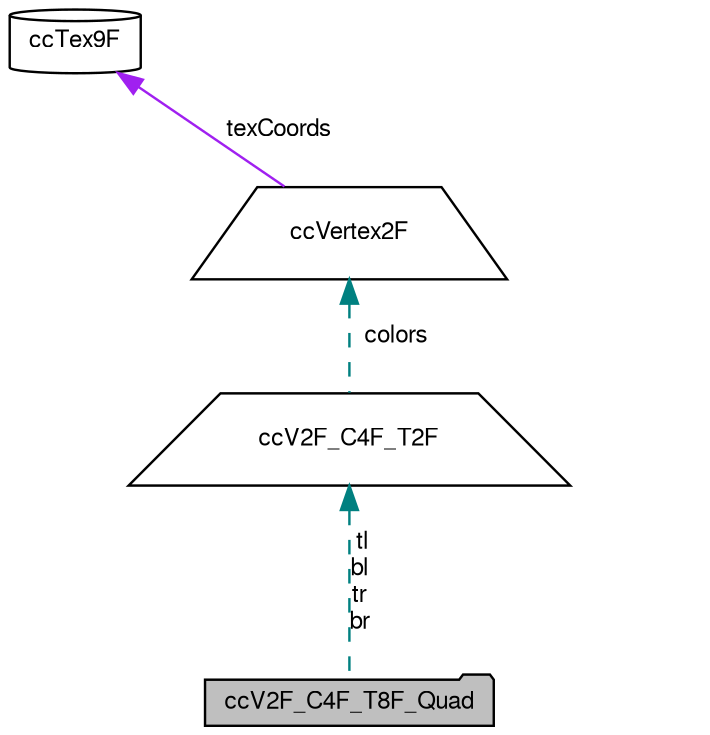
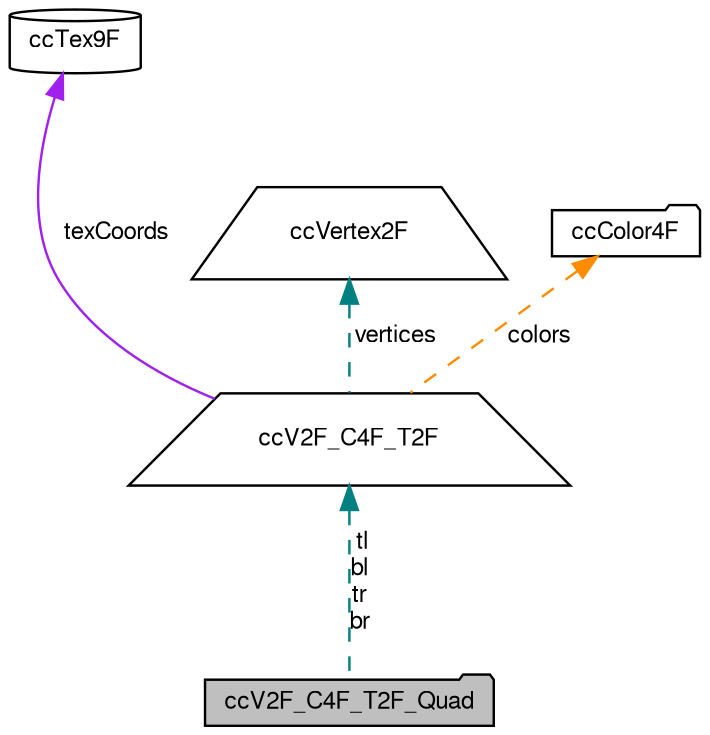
(211, 137) -> (62, 285)
none -> (626, 233)
(394, 336) -> (394, 336)
(349, 703) -> (349, 703)
